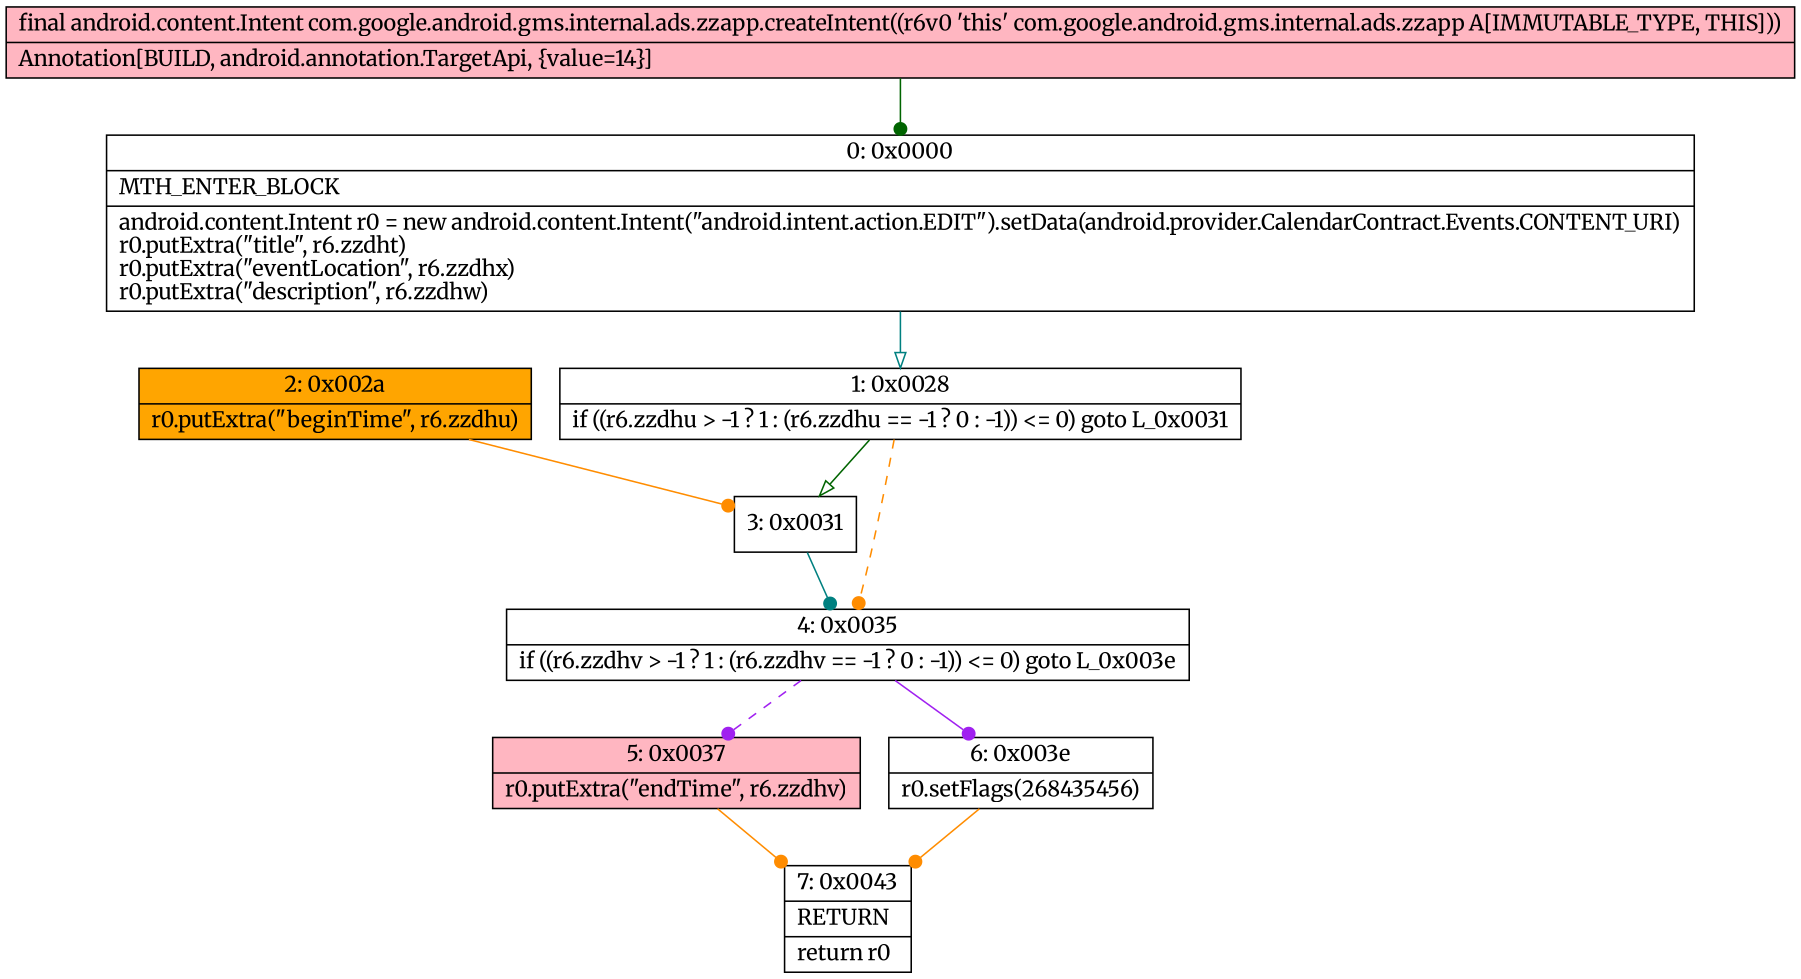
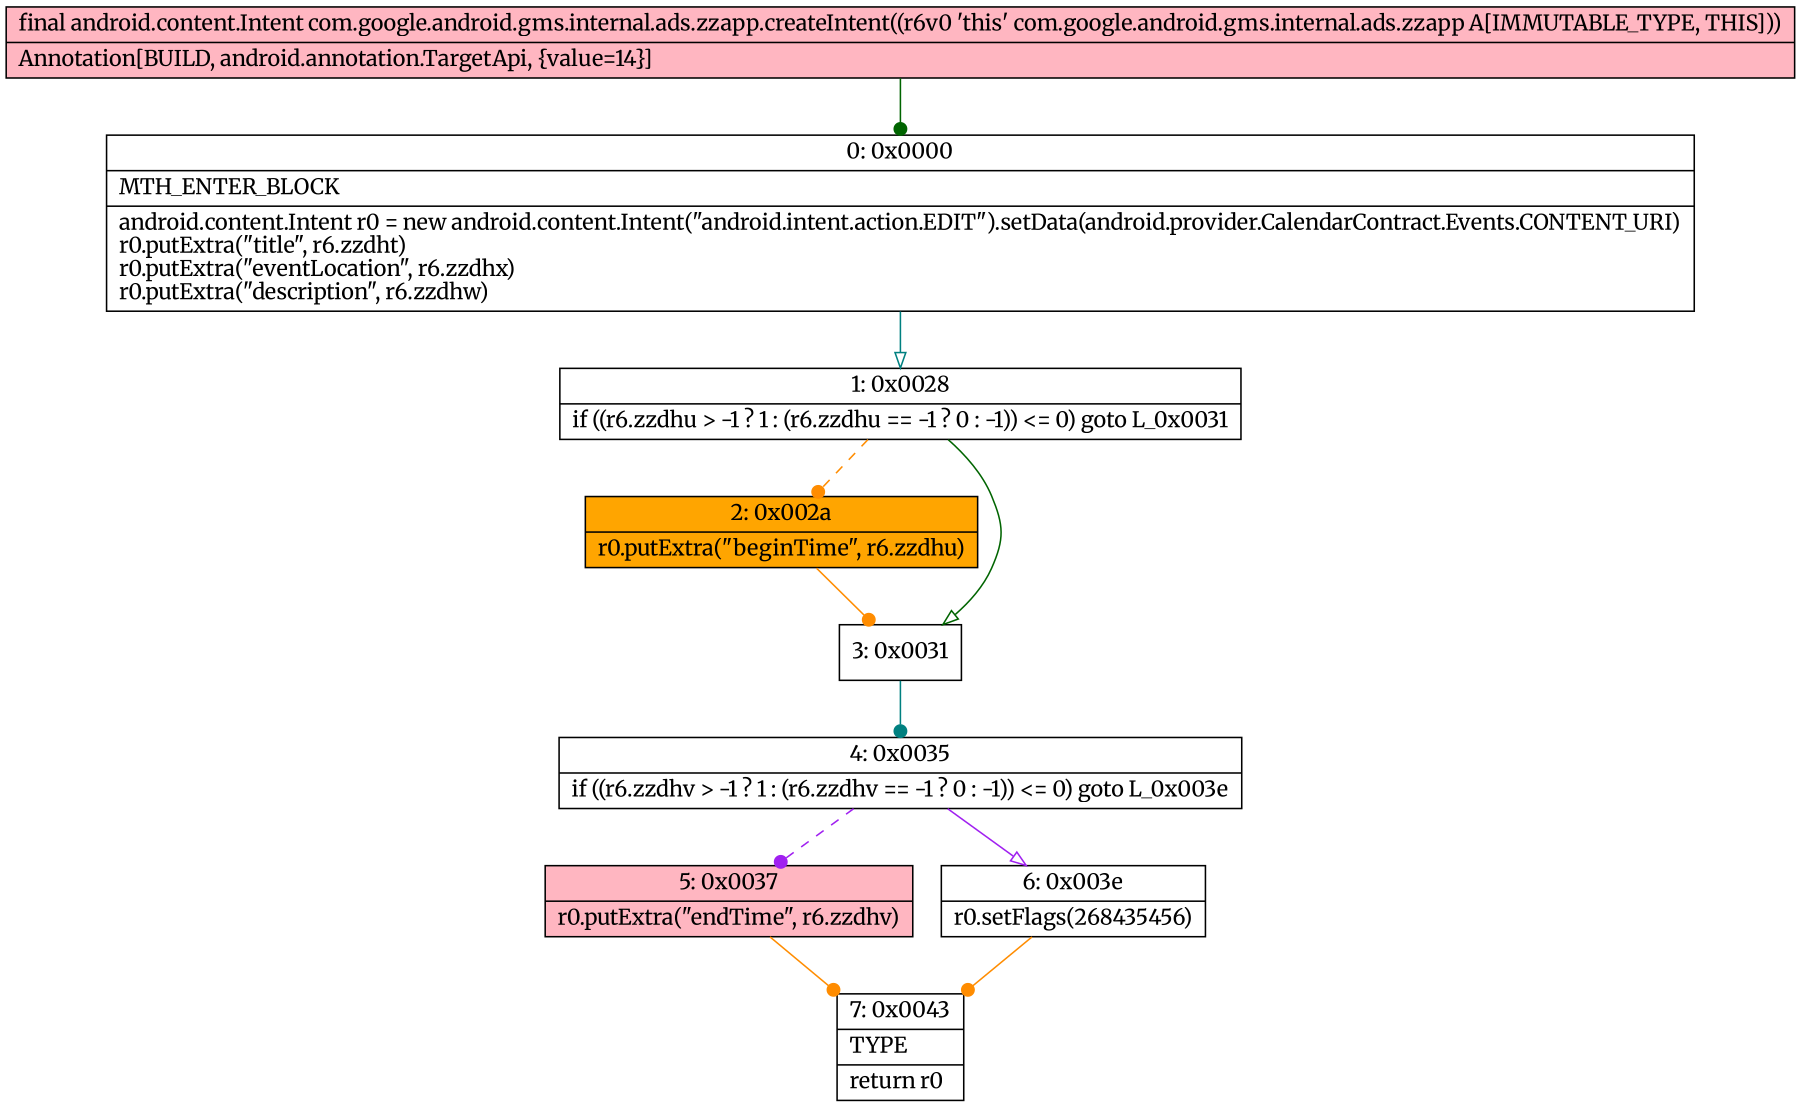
(879, 519) -> (845, 464)
(929, 705) -> (980, 832)
(843, 918) -> (879, 1046)
